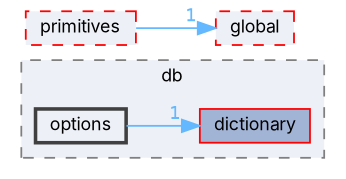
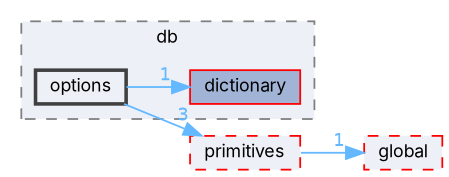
none -> (154, 116)
